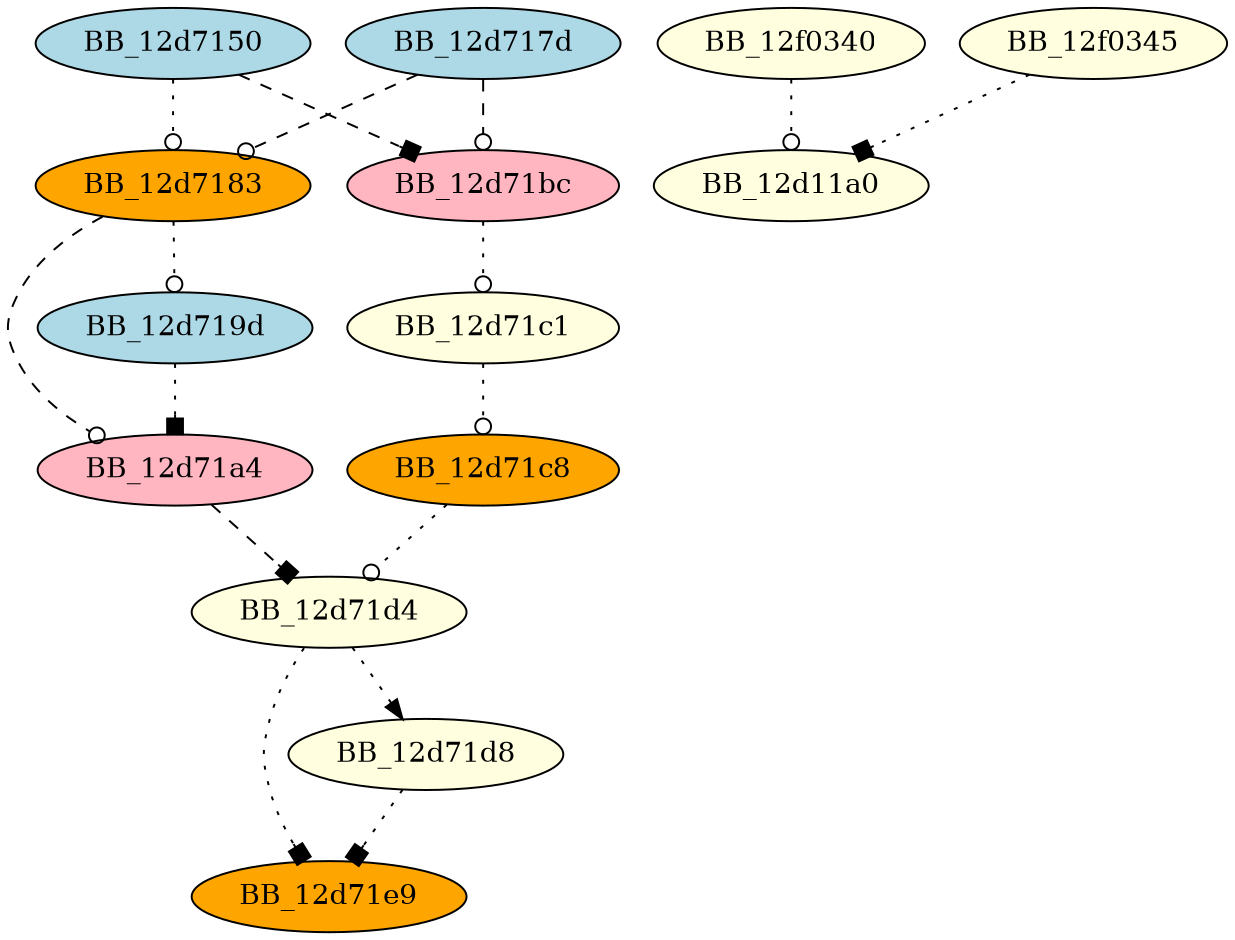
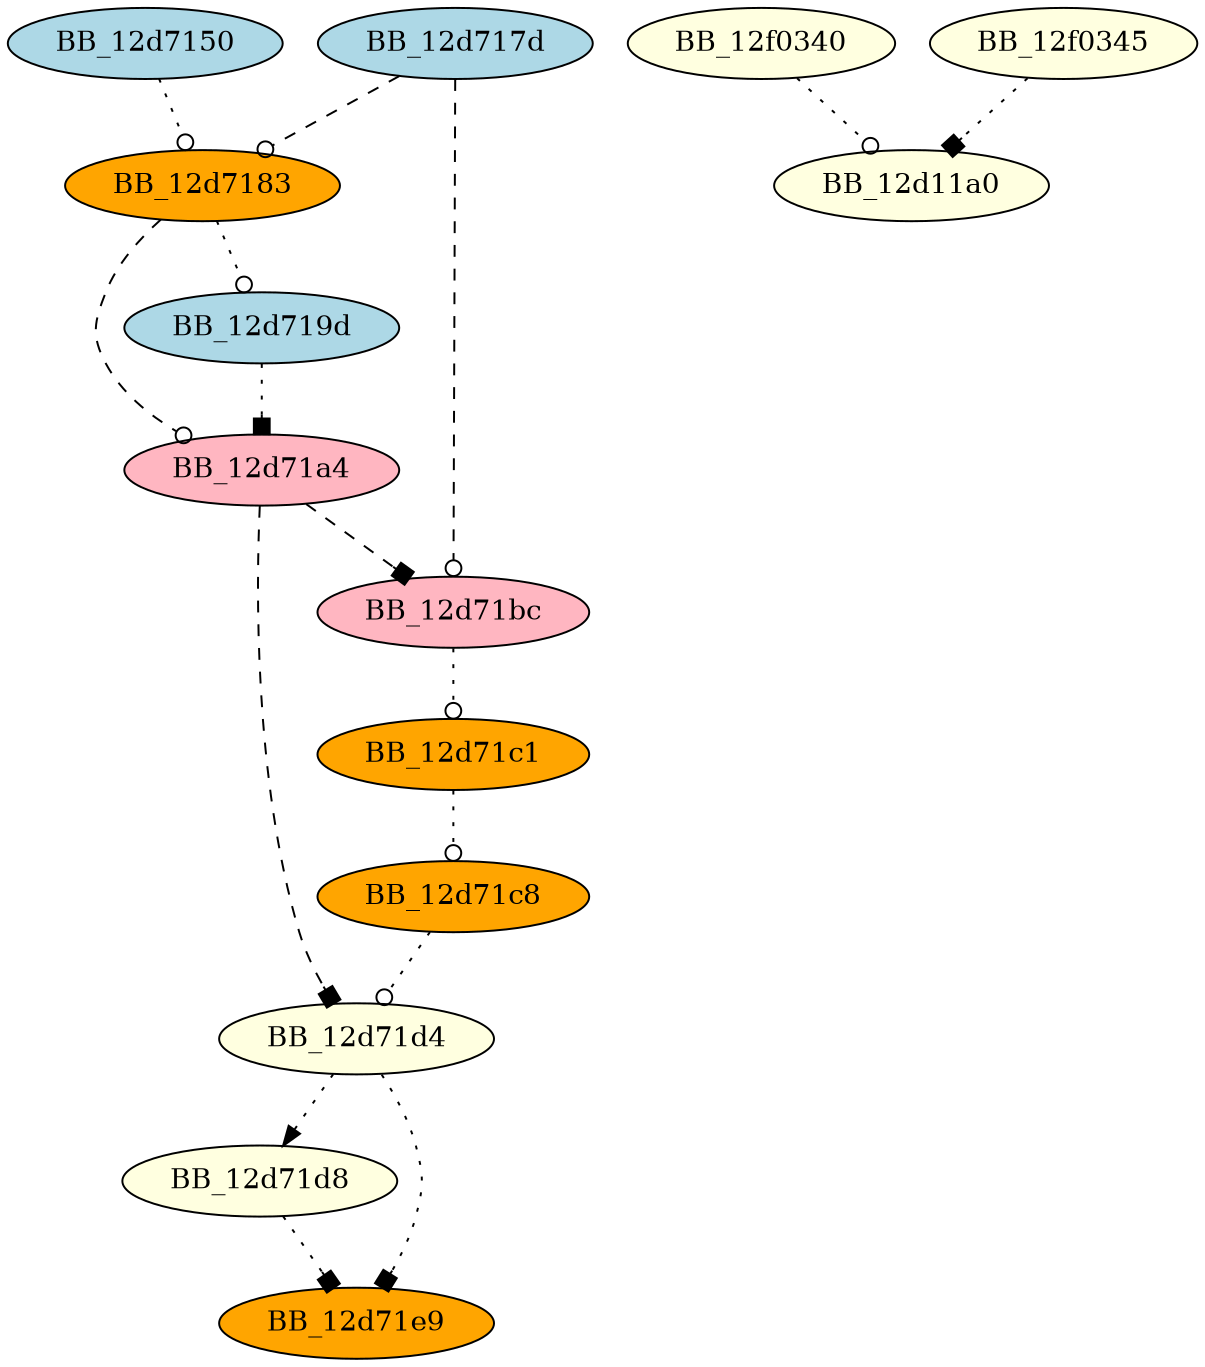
(311, 107) -> (349, 535)
(483, 328) -> (453, 754)
